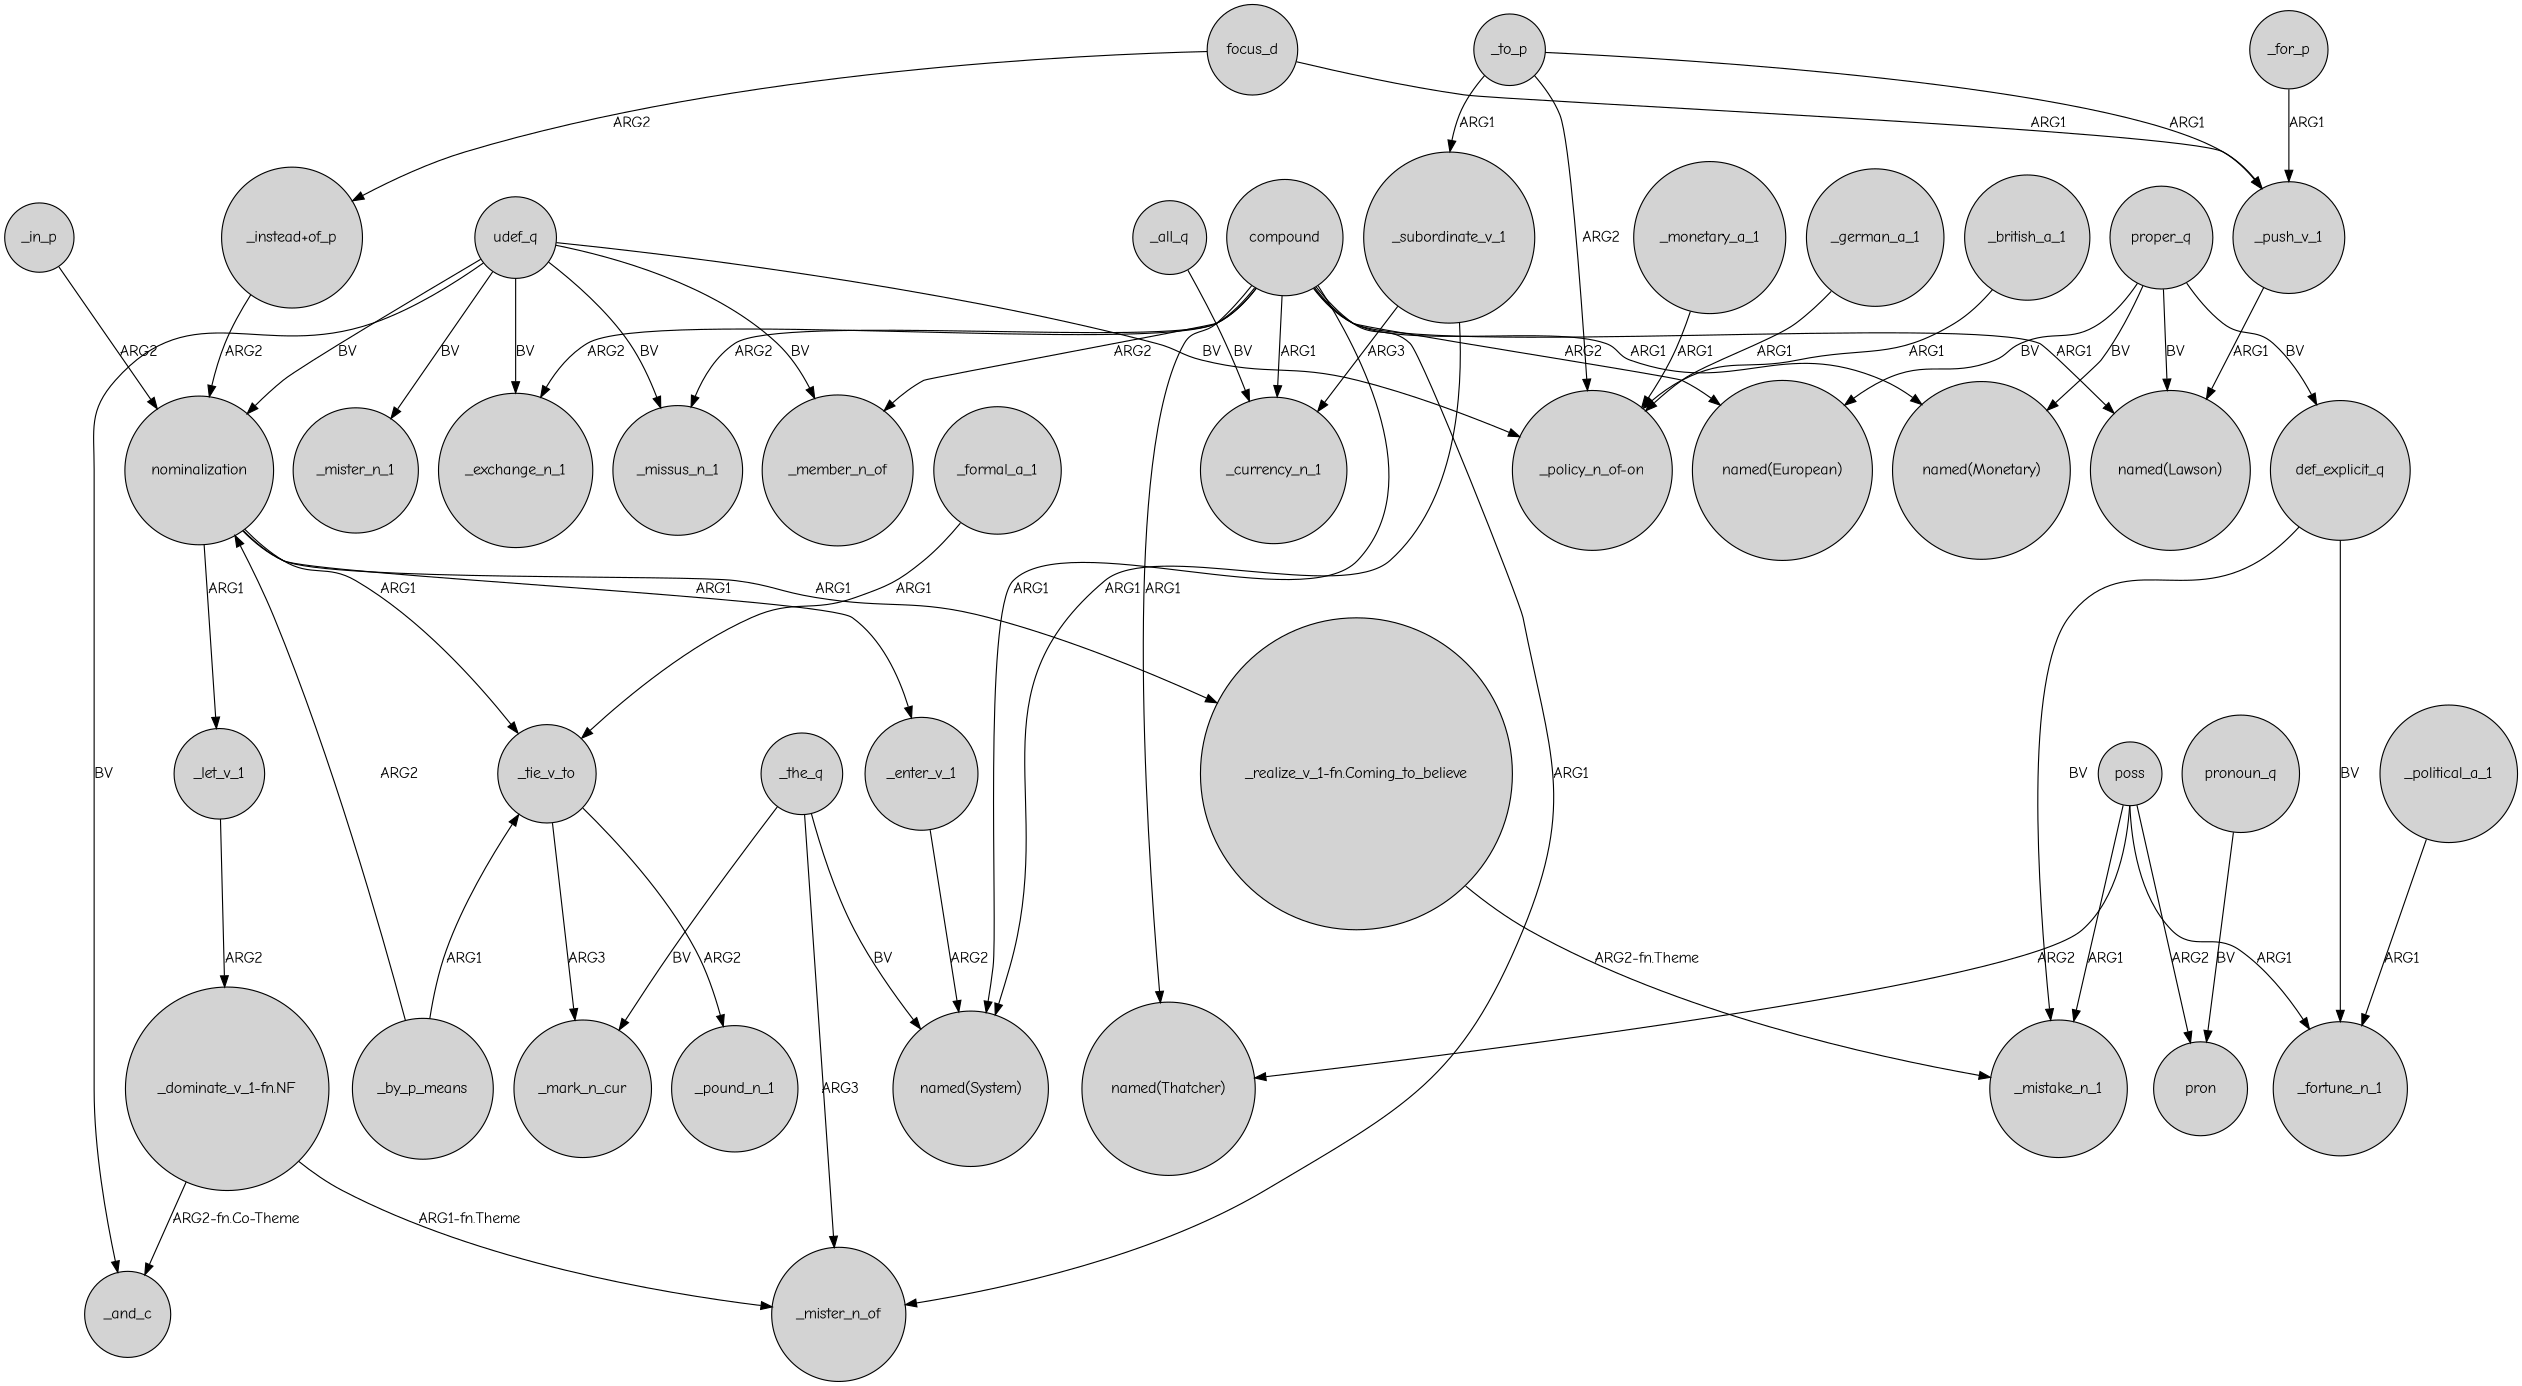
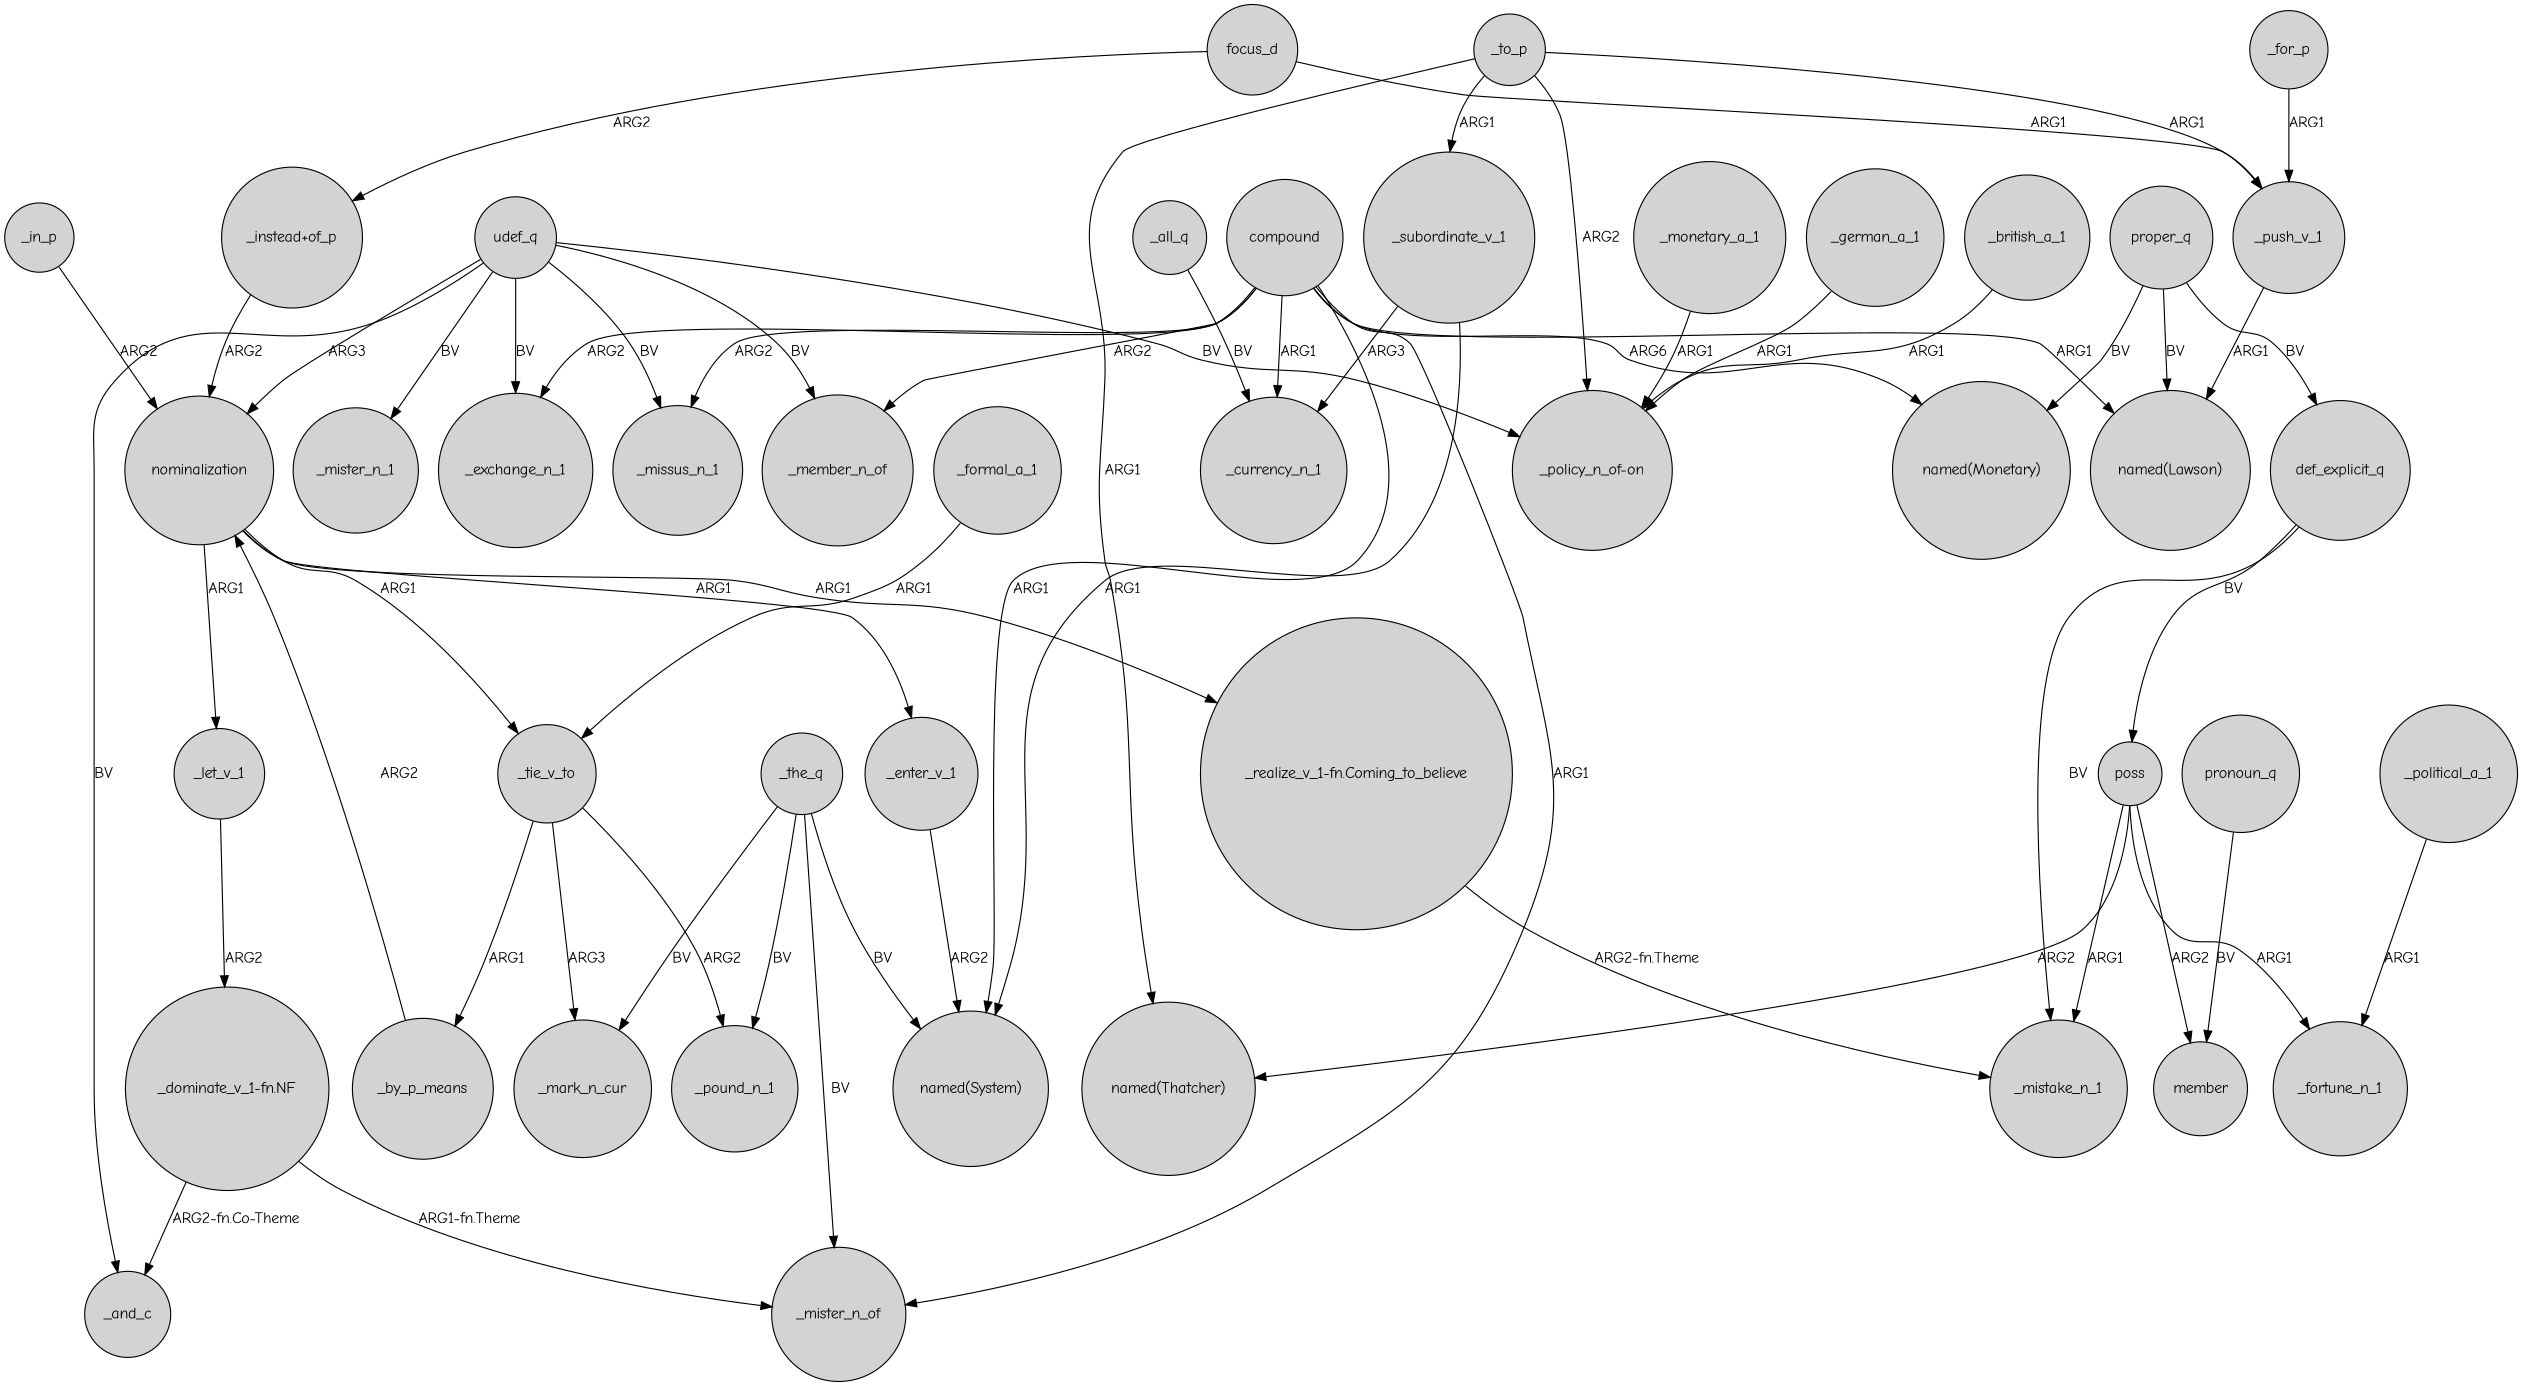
(347, 352) -> (347, 352)
(1648, 352) -> (1648, 352)
(1782, 470) -> none
(1144, 620) -> (1105, 387)
(2340, 775) -> (2184, 604)
none -> (779, 916)
(460, 917) -> (500, 920)
(840, 1089) -> (840, 1089)
(2201, 1089) -> (2201, 1089)
